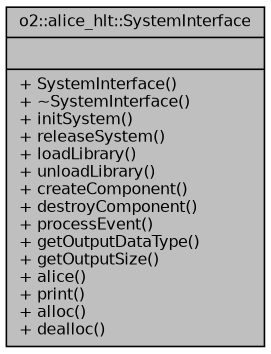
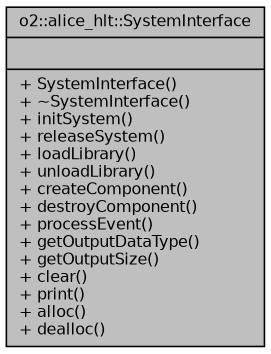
(53, 277) -> (53, 277)
